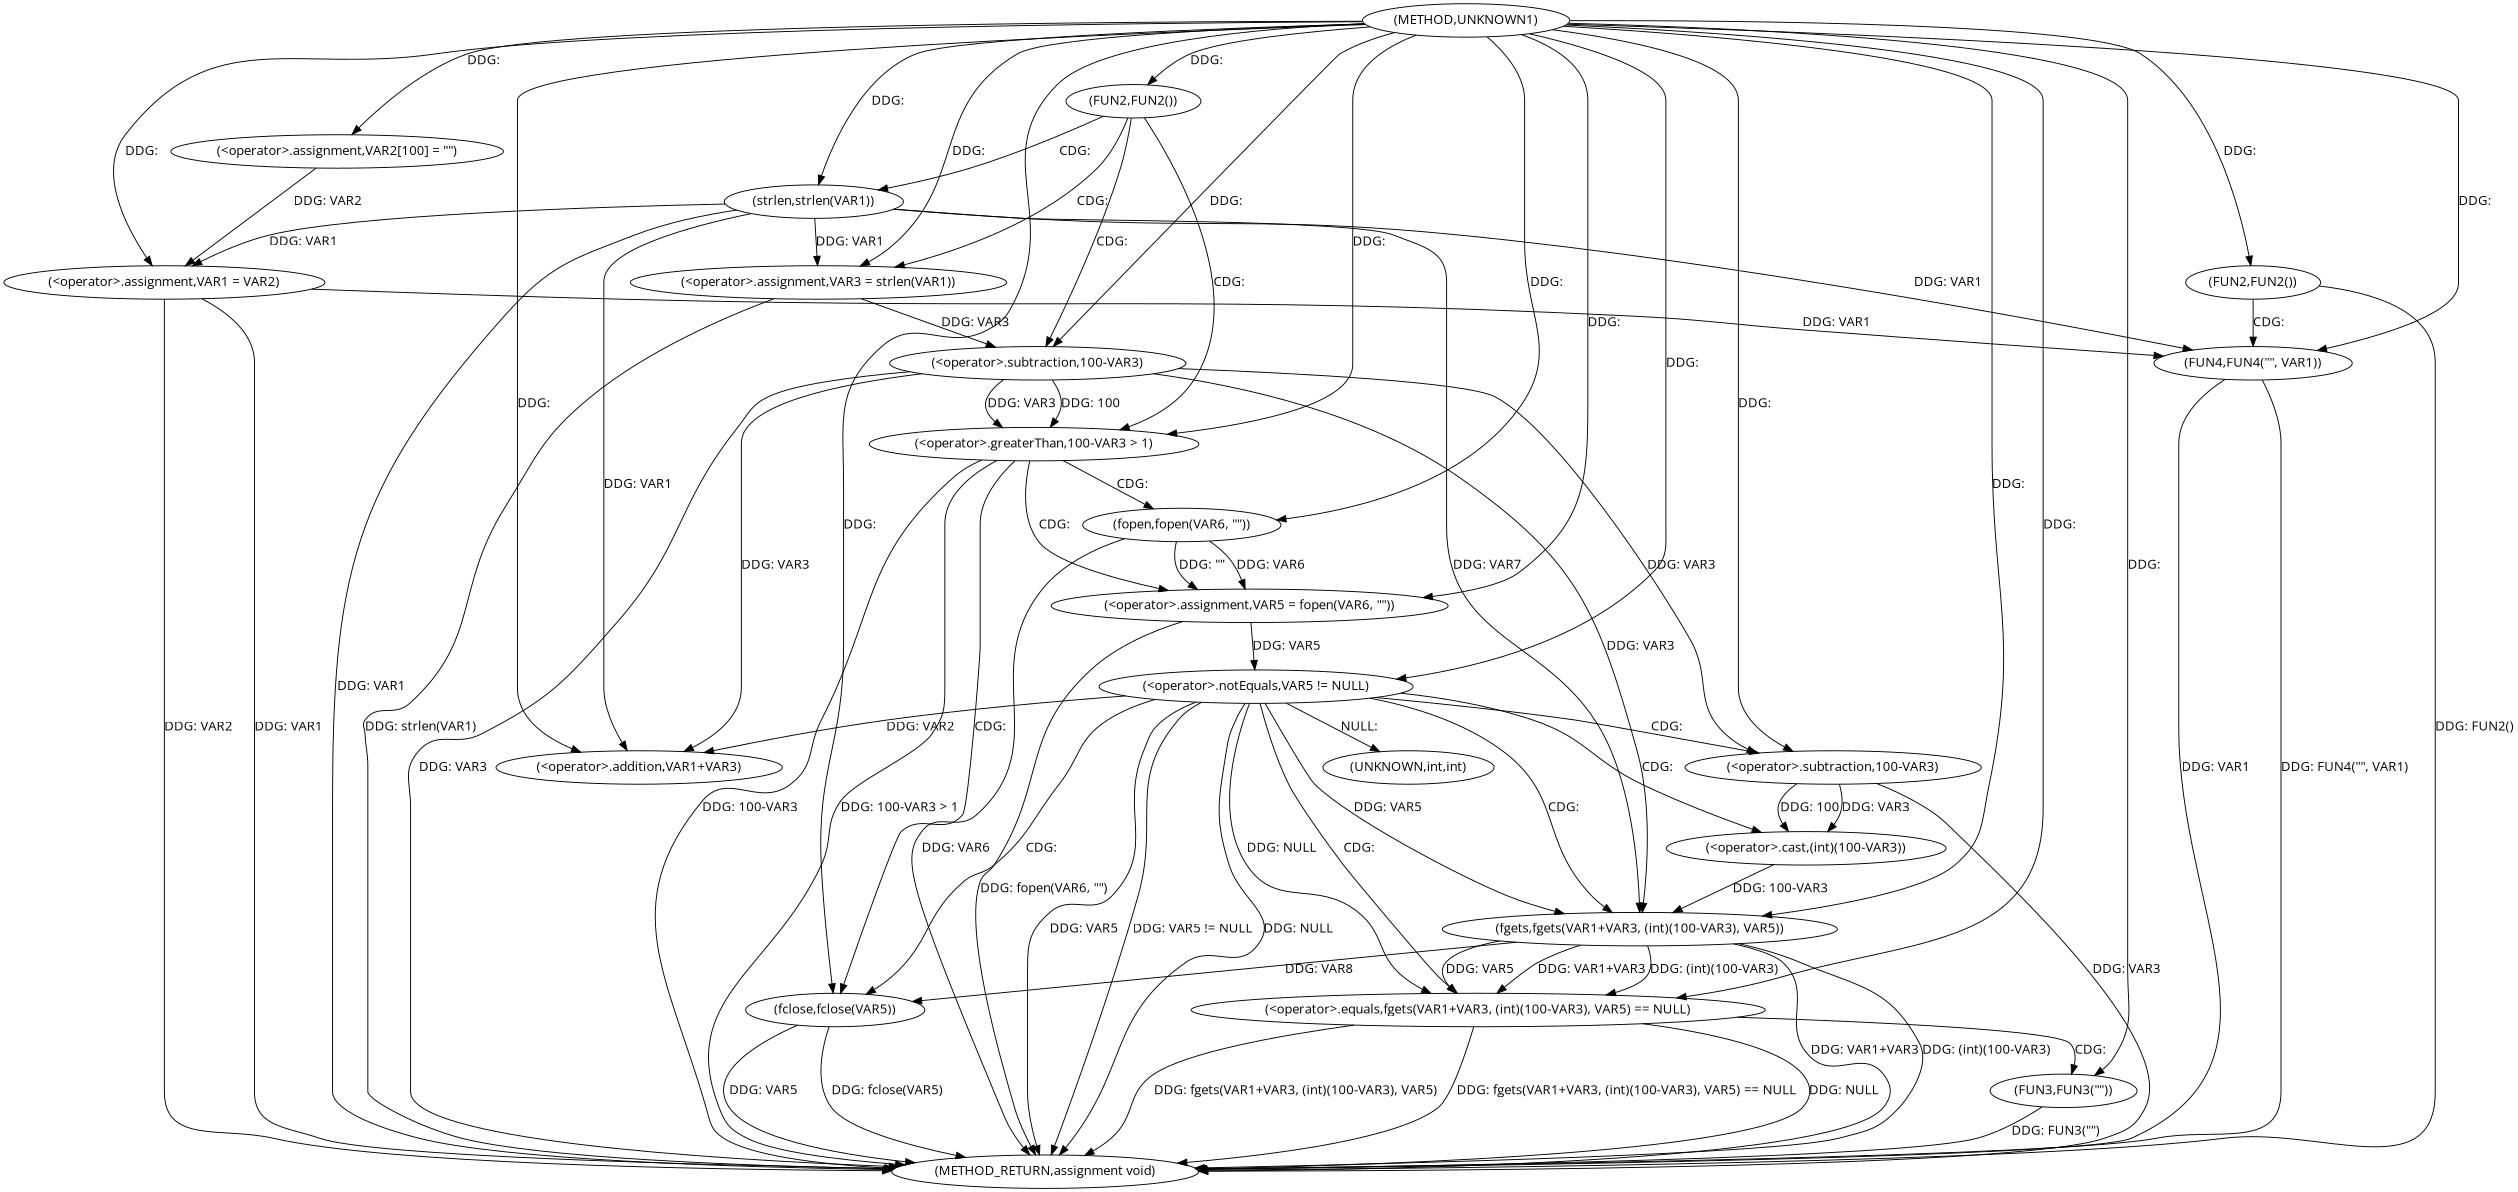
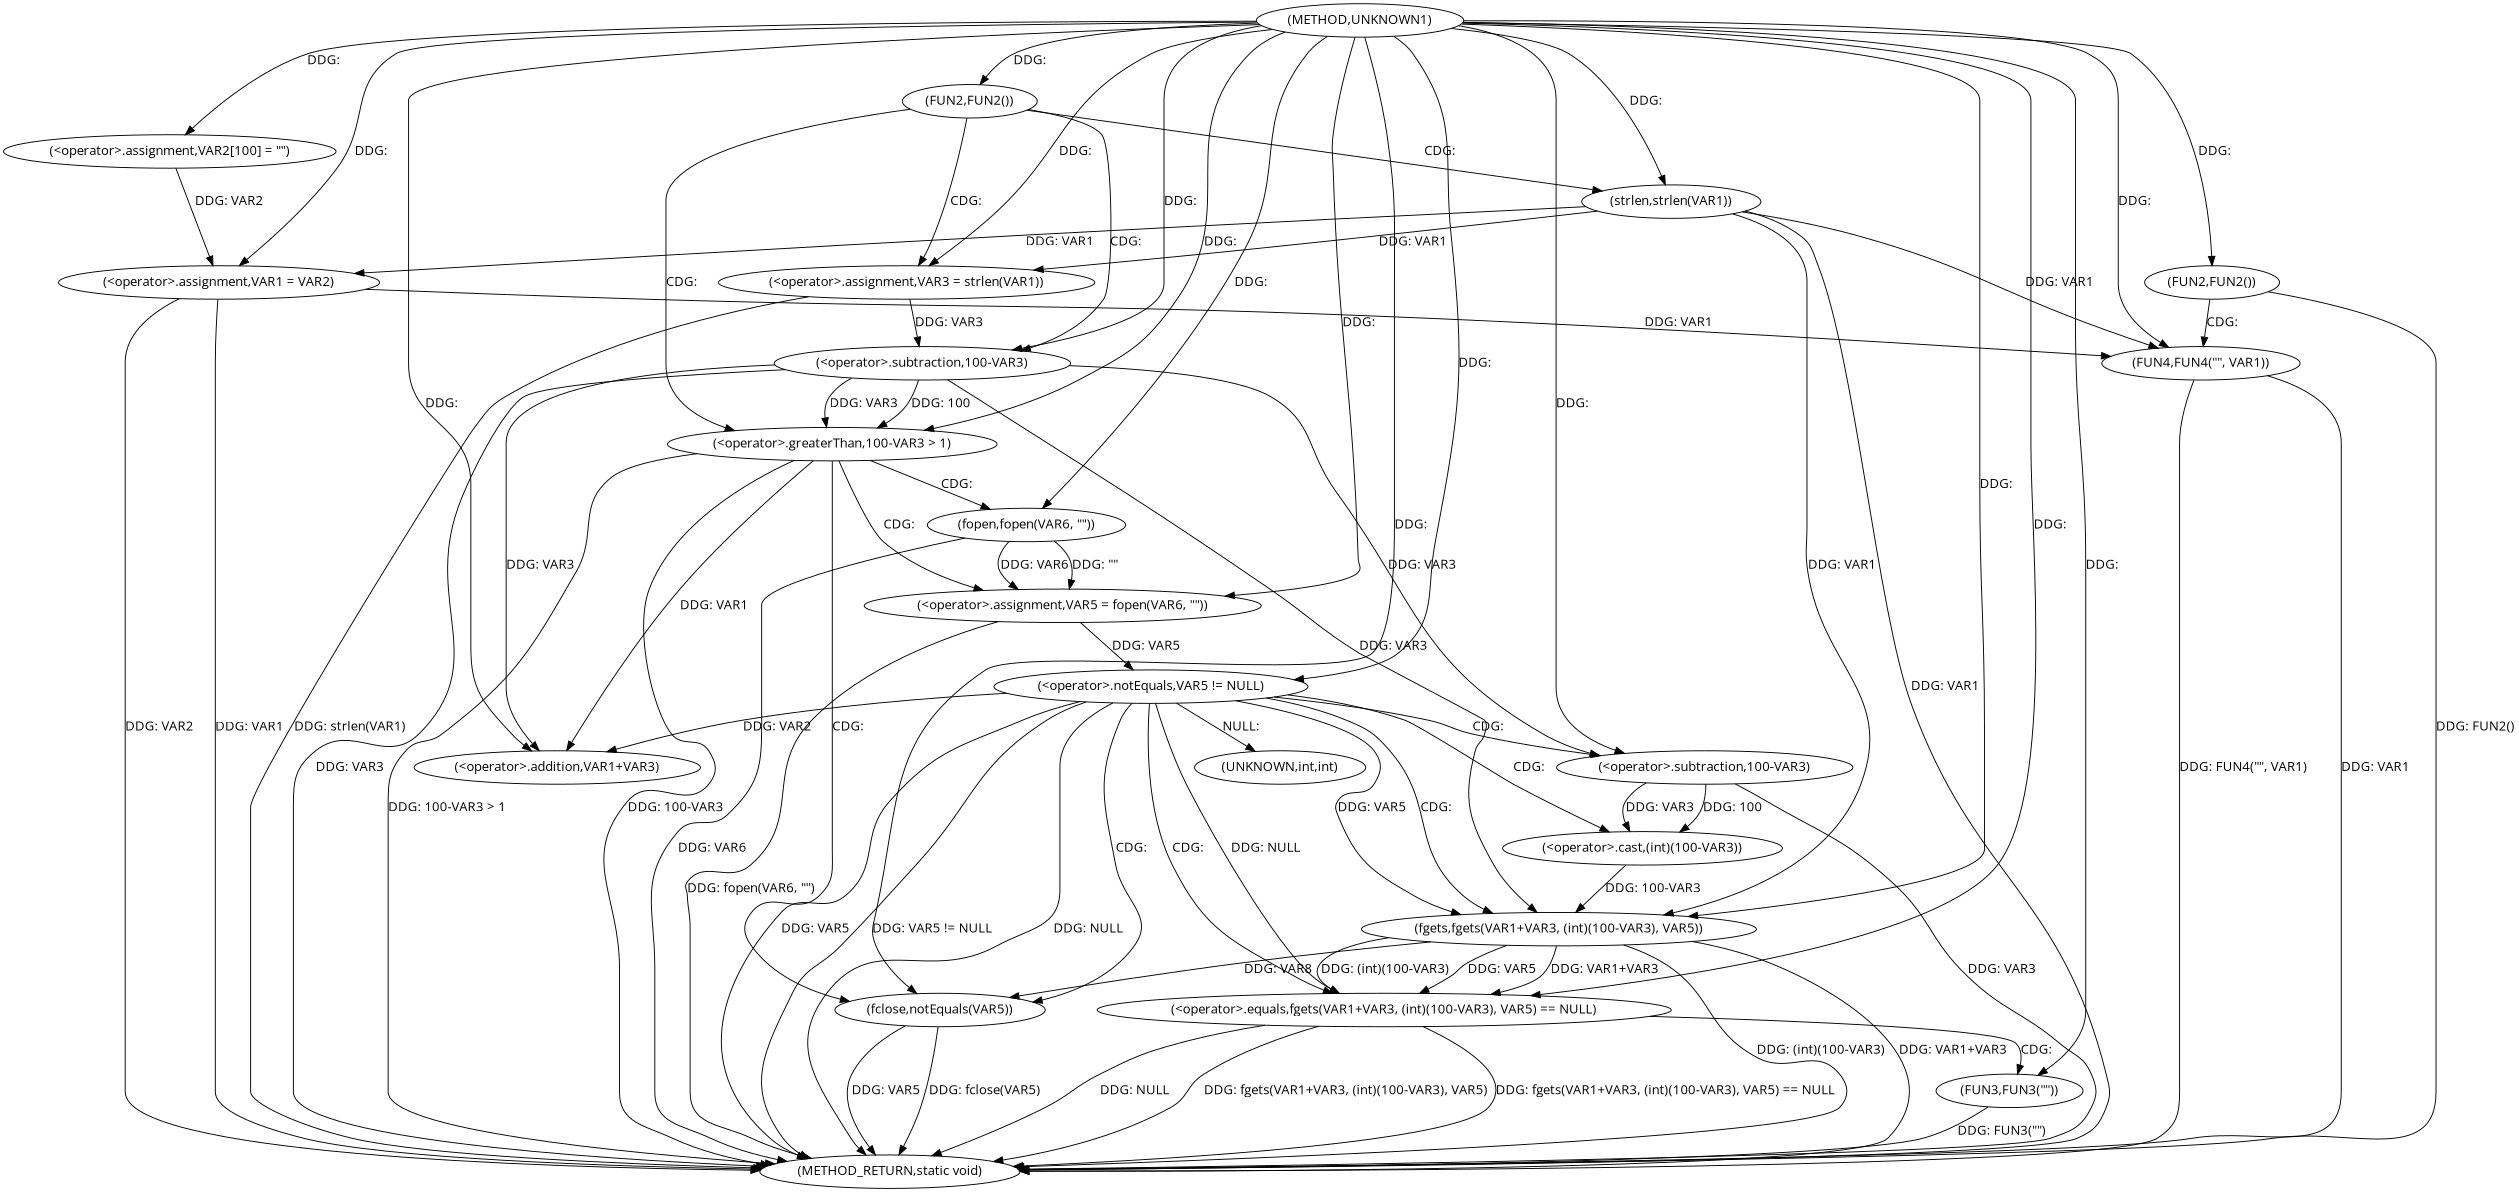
(604, 429) -> (679, 590)
(1488, 565) -> (1842, 565)
(835, 1010) -> (940, 1010)
(1045, 1172) -> (890, 1172)
